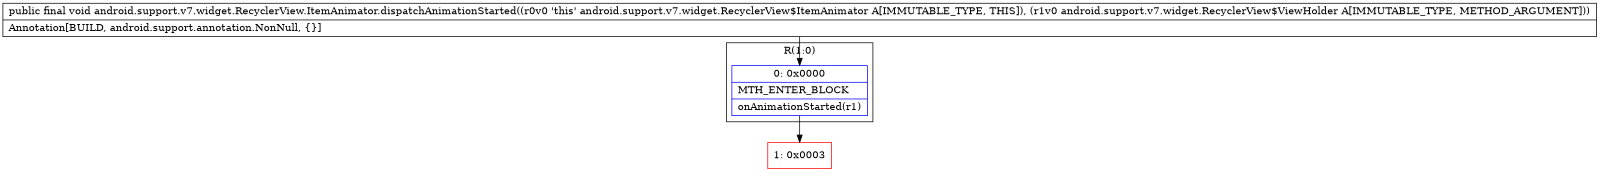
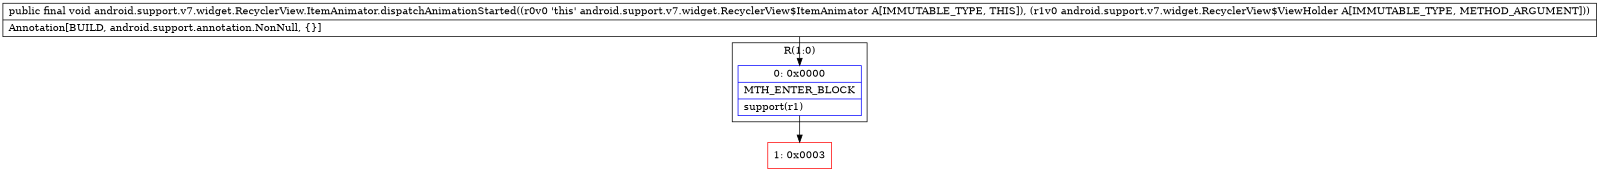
(800, 107) -> (774, 107)
